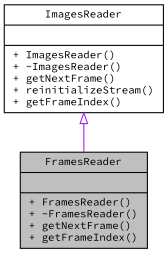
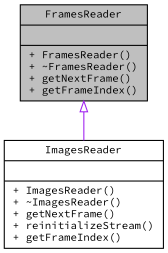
(84, 138) -> (84, 126)
